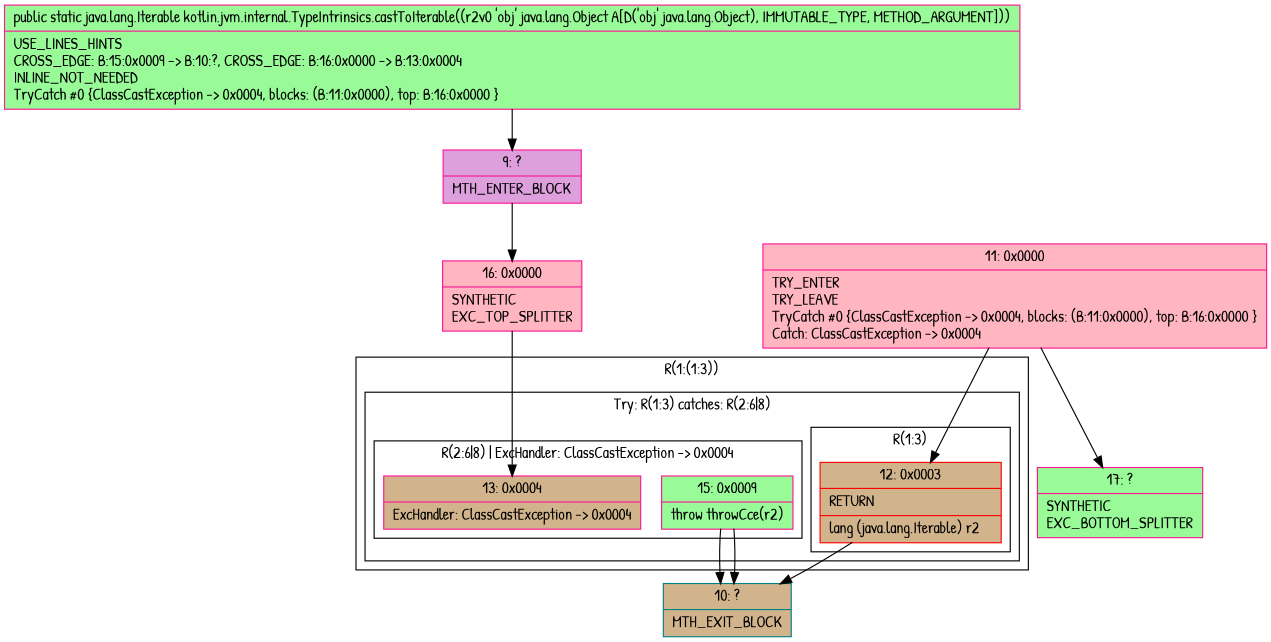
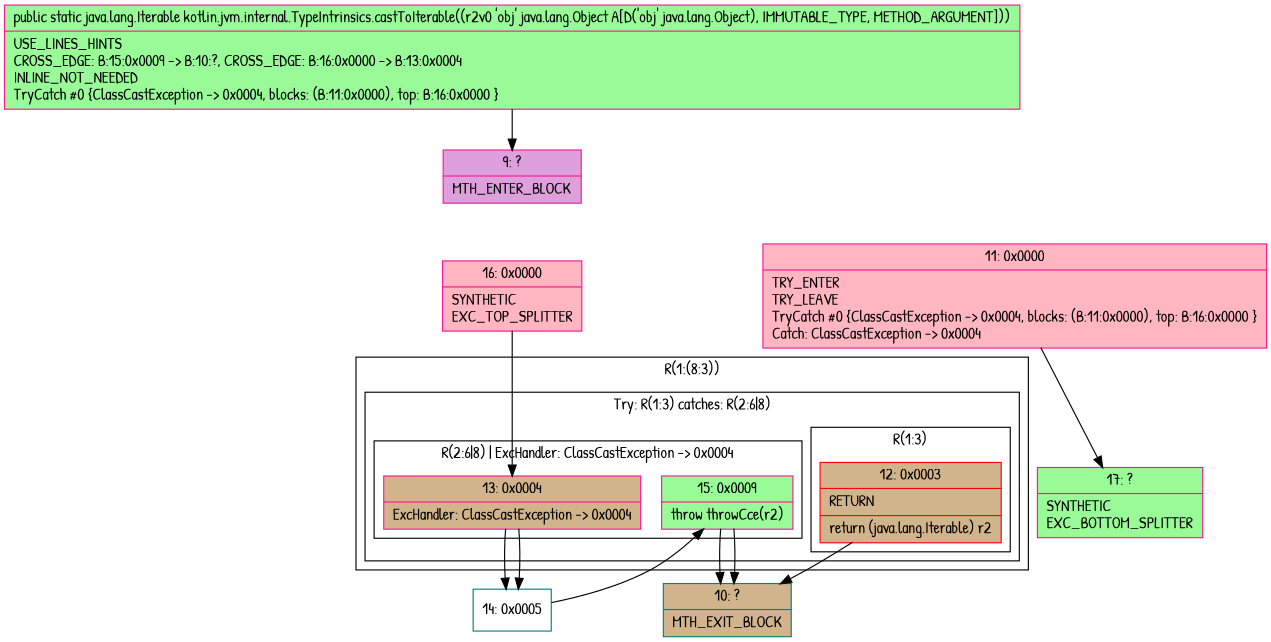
(512, 226) -> none
(692, 370) -> (692, 370)
(962, 400) -> none
(904, 529) -> (911, 529)
none -> (512, 610)
